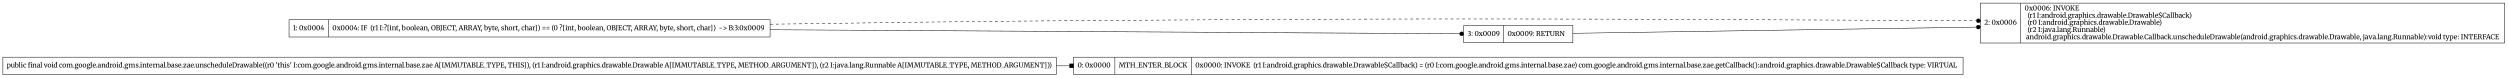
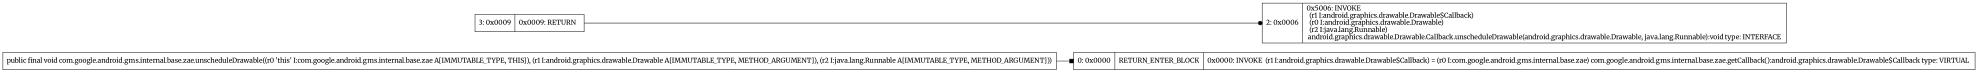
(2054, 8) -> (1335, 8)
(530, 28) -> none
(1153, 66) -> (1159, 61)
